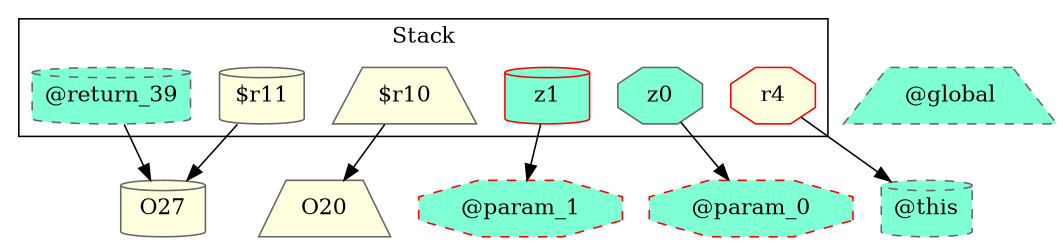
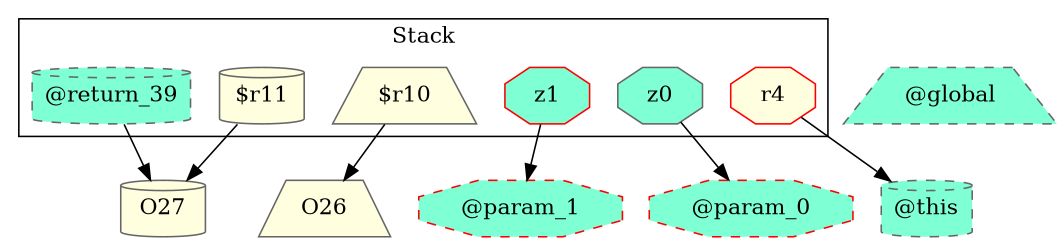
(547, 96) -> (547, 96)
(325, 209) -> (325, 209)
